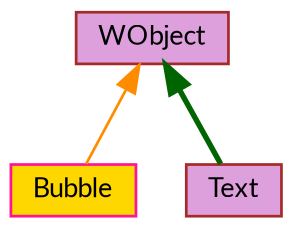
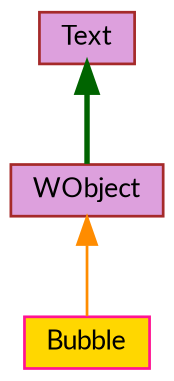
(200, 126) -> (87, 128)
